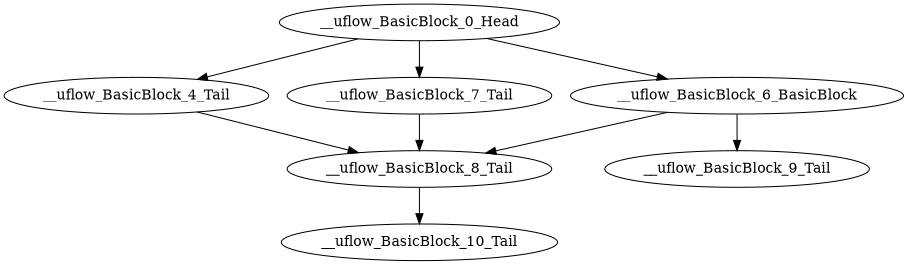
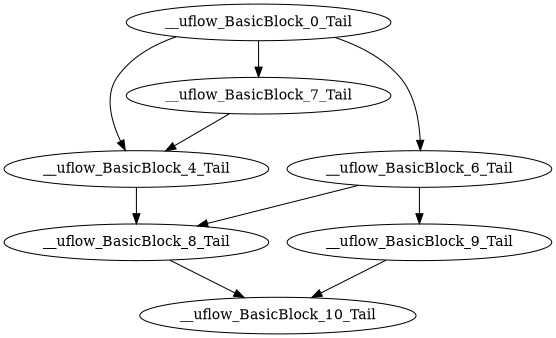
(419, 22) -> (259, 22)
(737, 96) -> (419, 169)
(419, 127) -> (202, 130)
none -> (353, 277)
